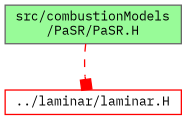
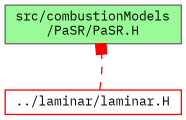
(85, 60) -> (102, 73)
